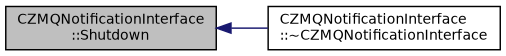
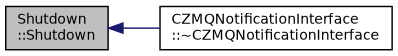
(111, 28) -> (57, 28)
